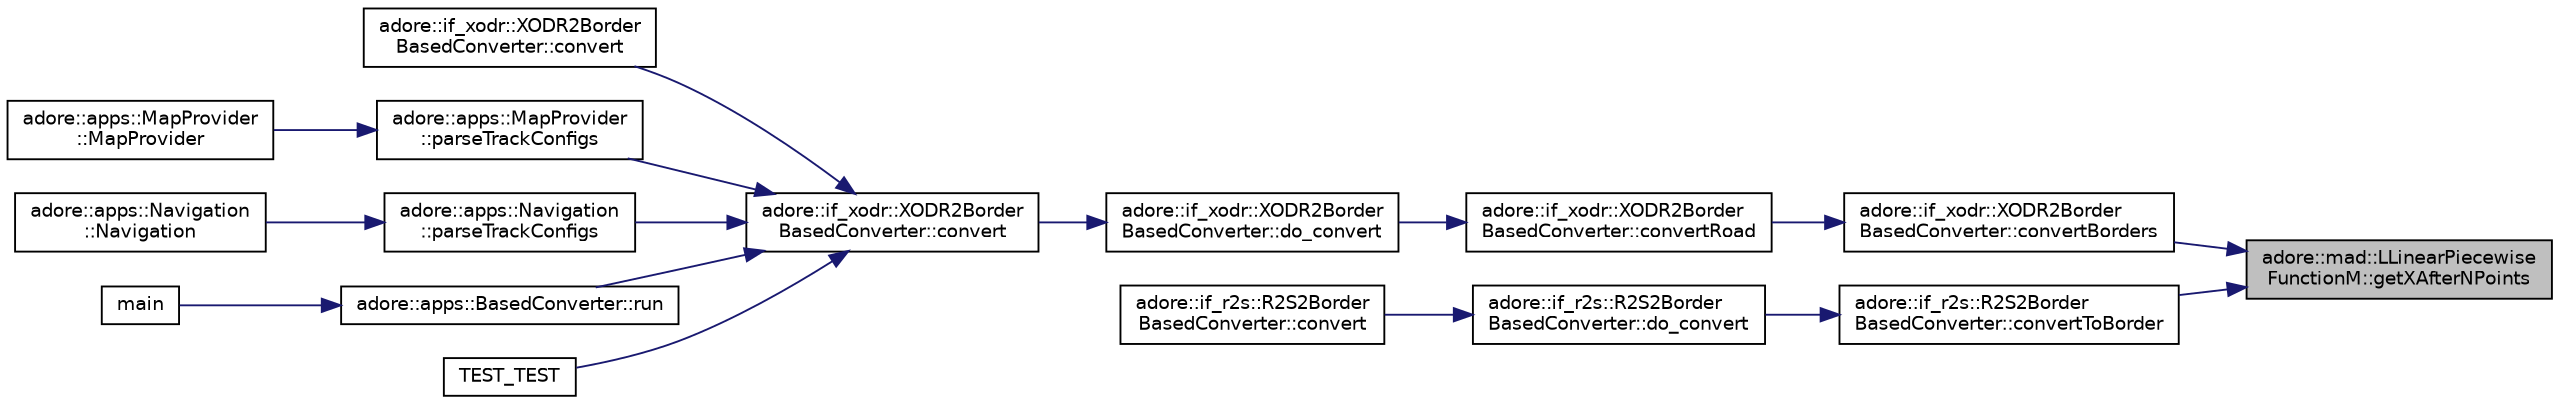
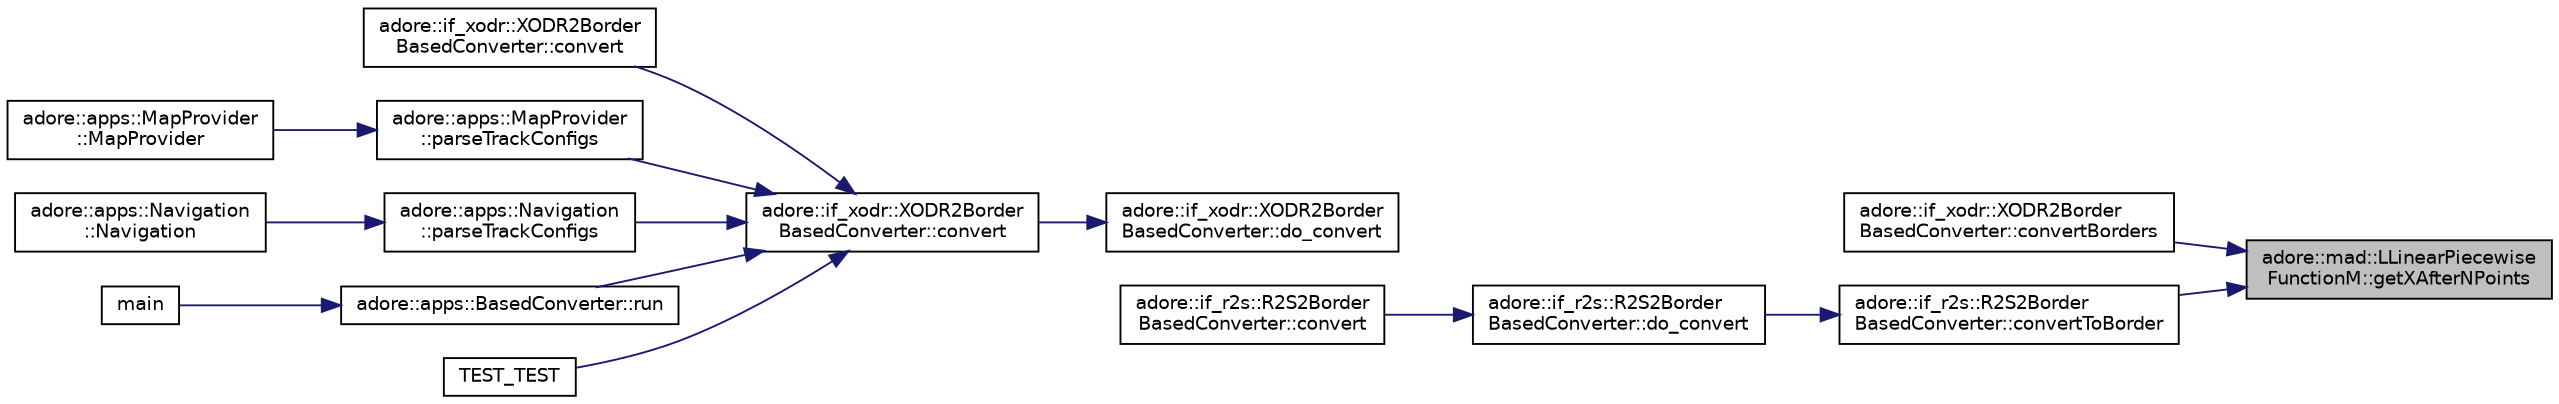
(1619, 222) -> none
